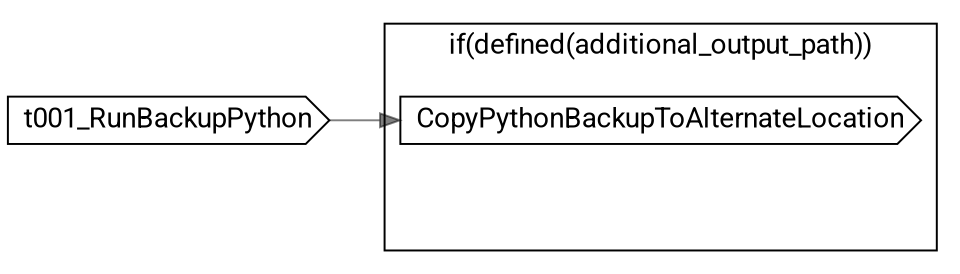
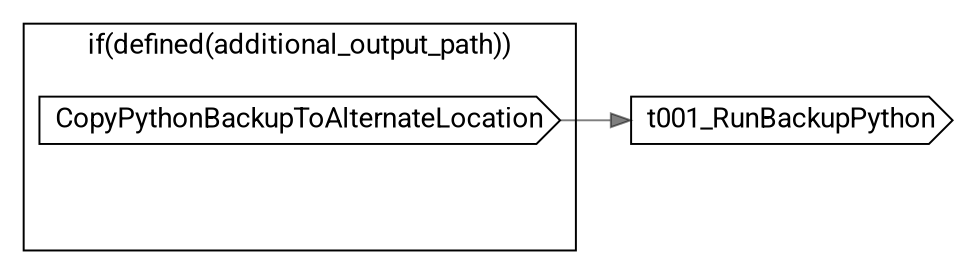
(355, 120) -> (588, 120)
